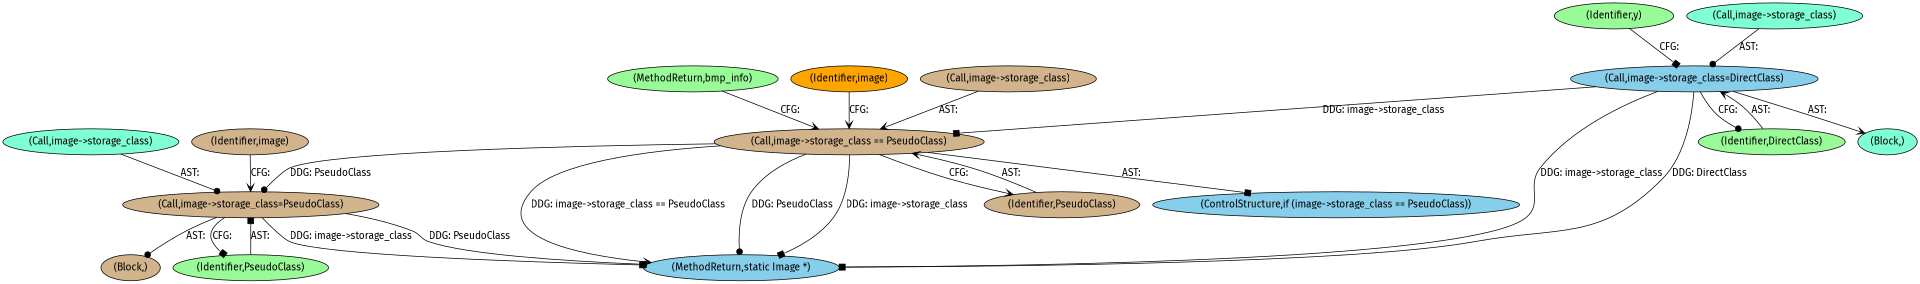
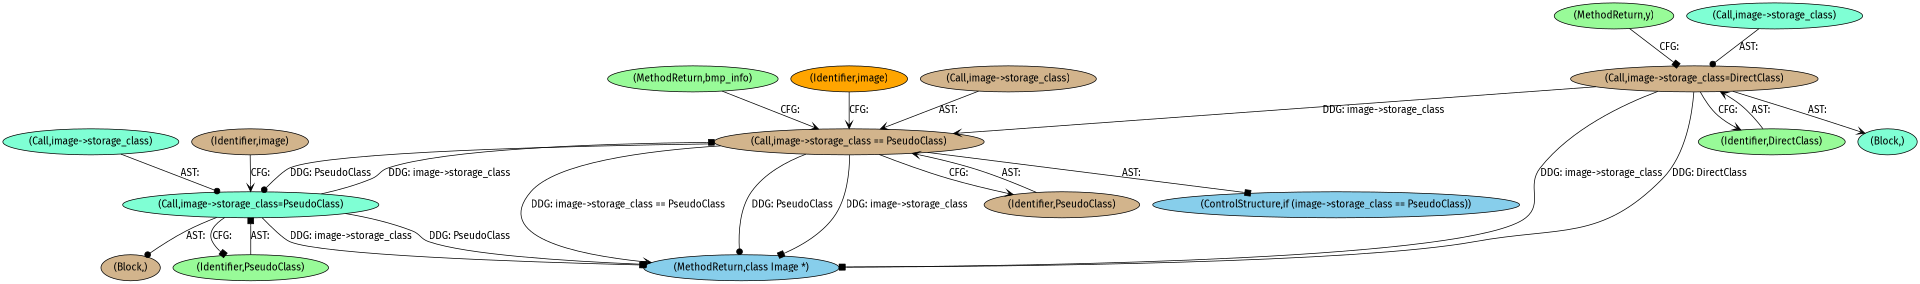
(1614, 16) -> (1614, 16)
(1694, 79) -> (1694, 79)
(1278, 110) -> (1278, 110)
(1715, 113) -> (1715, 113)
none -> (452, 156)
(251, 205) -> (251, 205)
(741, 268) -> (741, 268)
